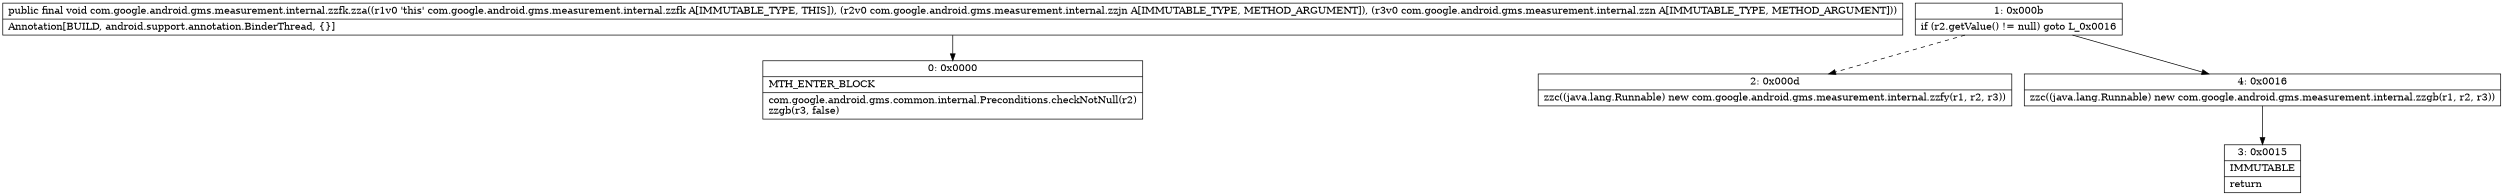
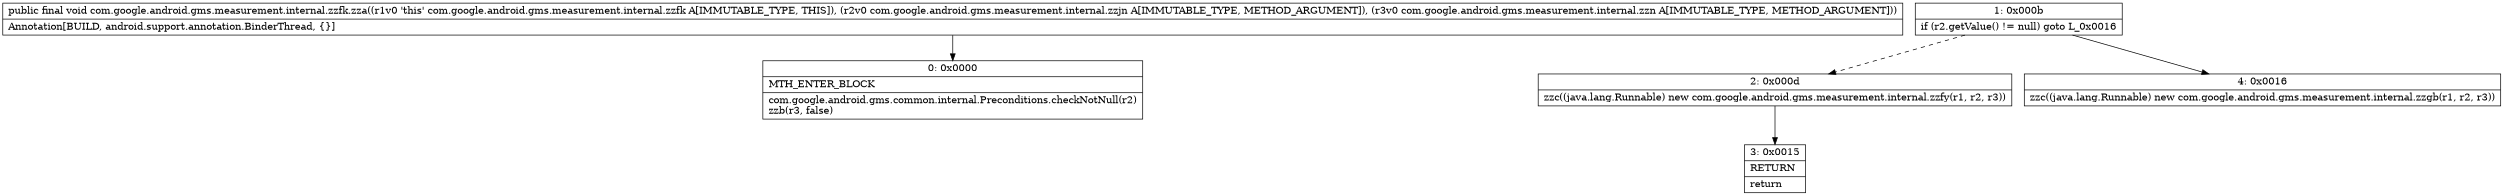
(804, 111) -> (801, 111)
(2262, 122) -> (1775, 122)
(2262, 168) -> (1773, 168)
